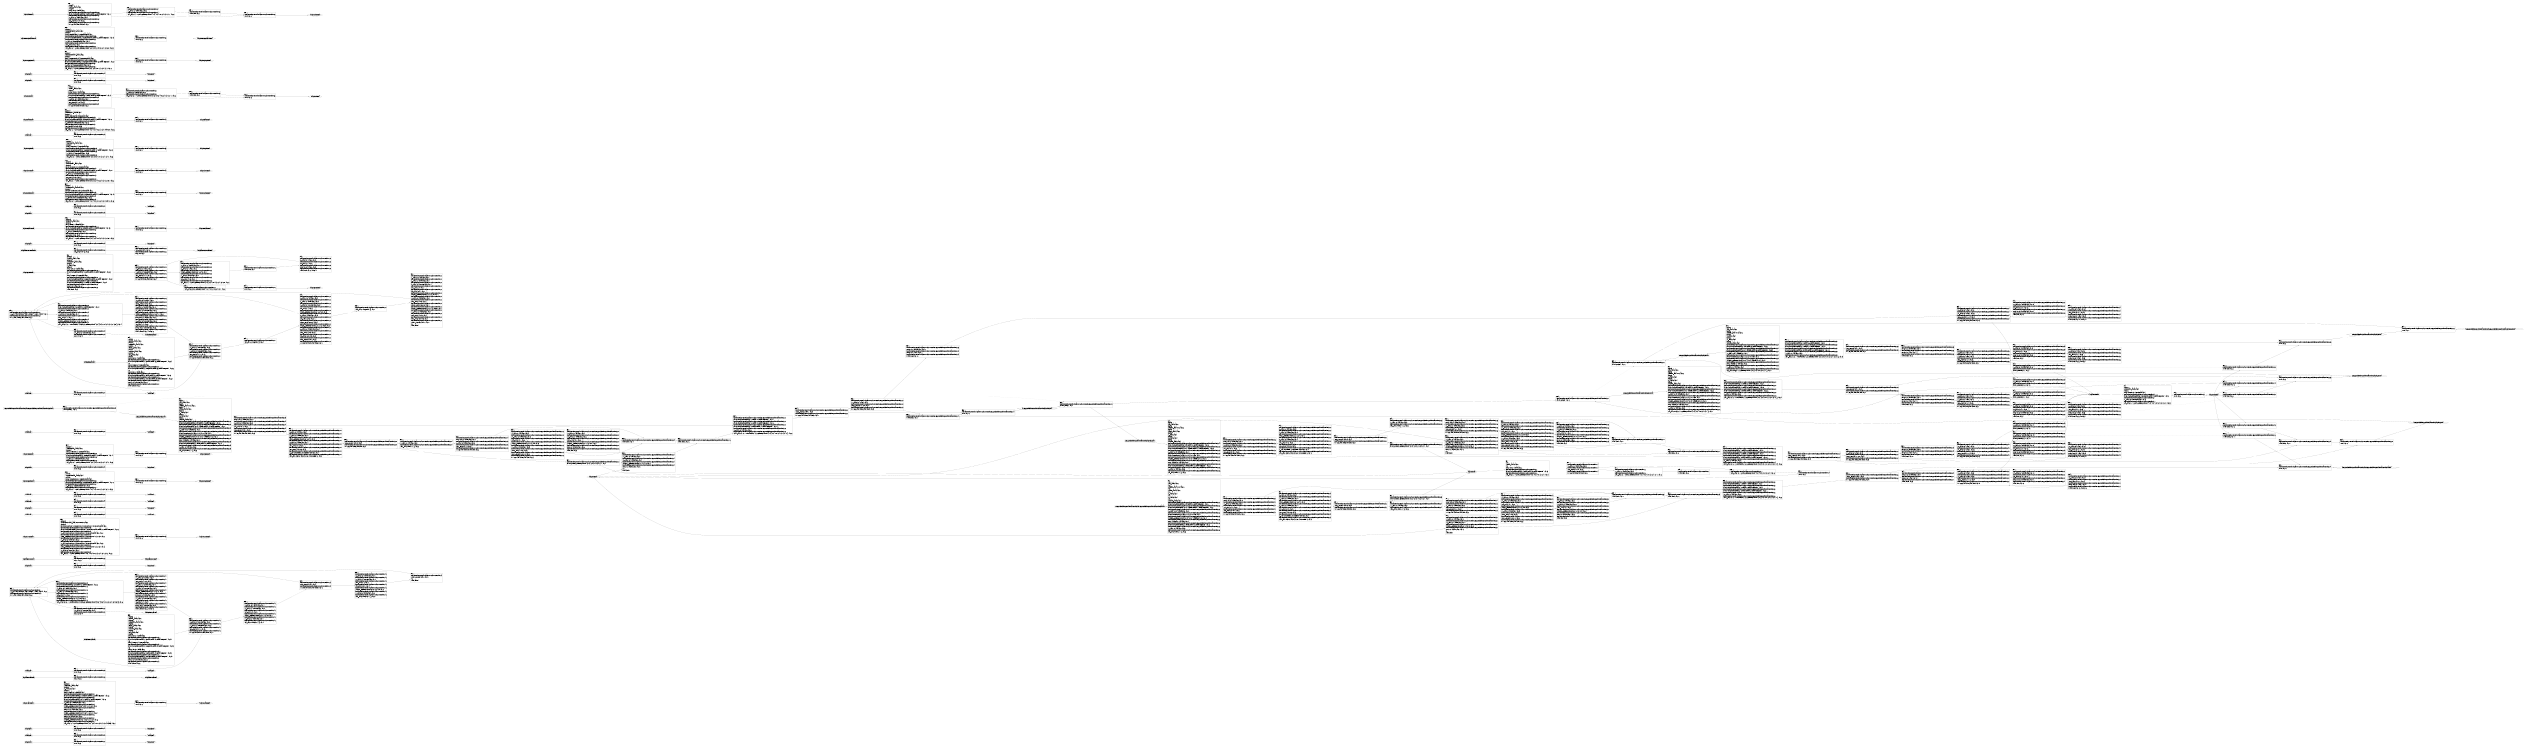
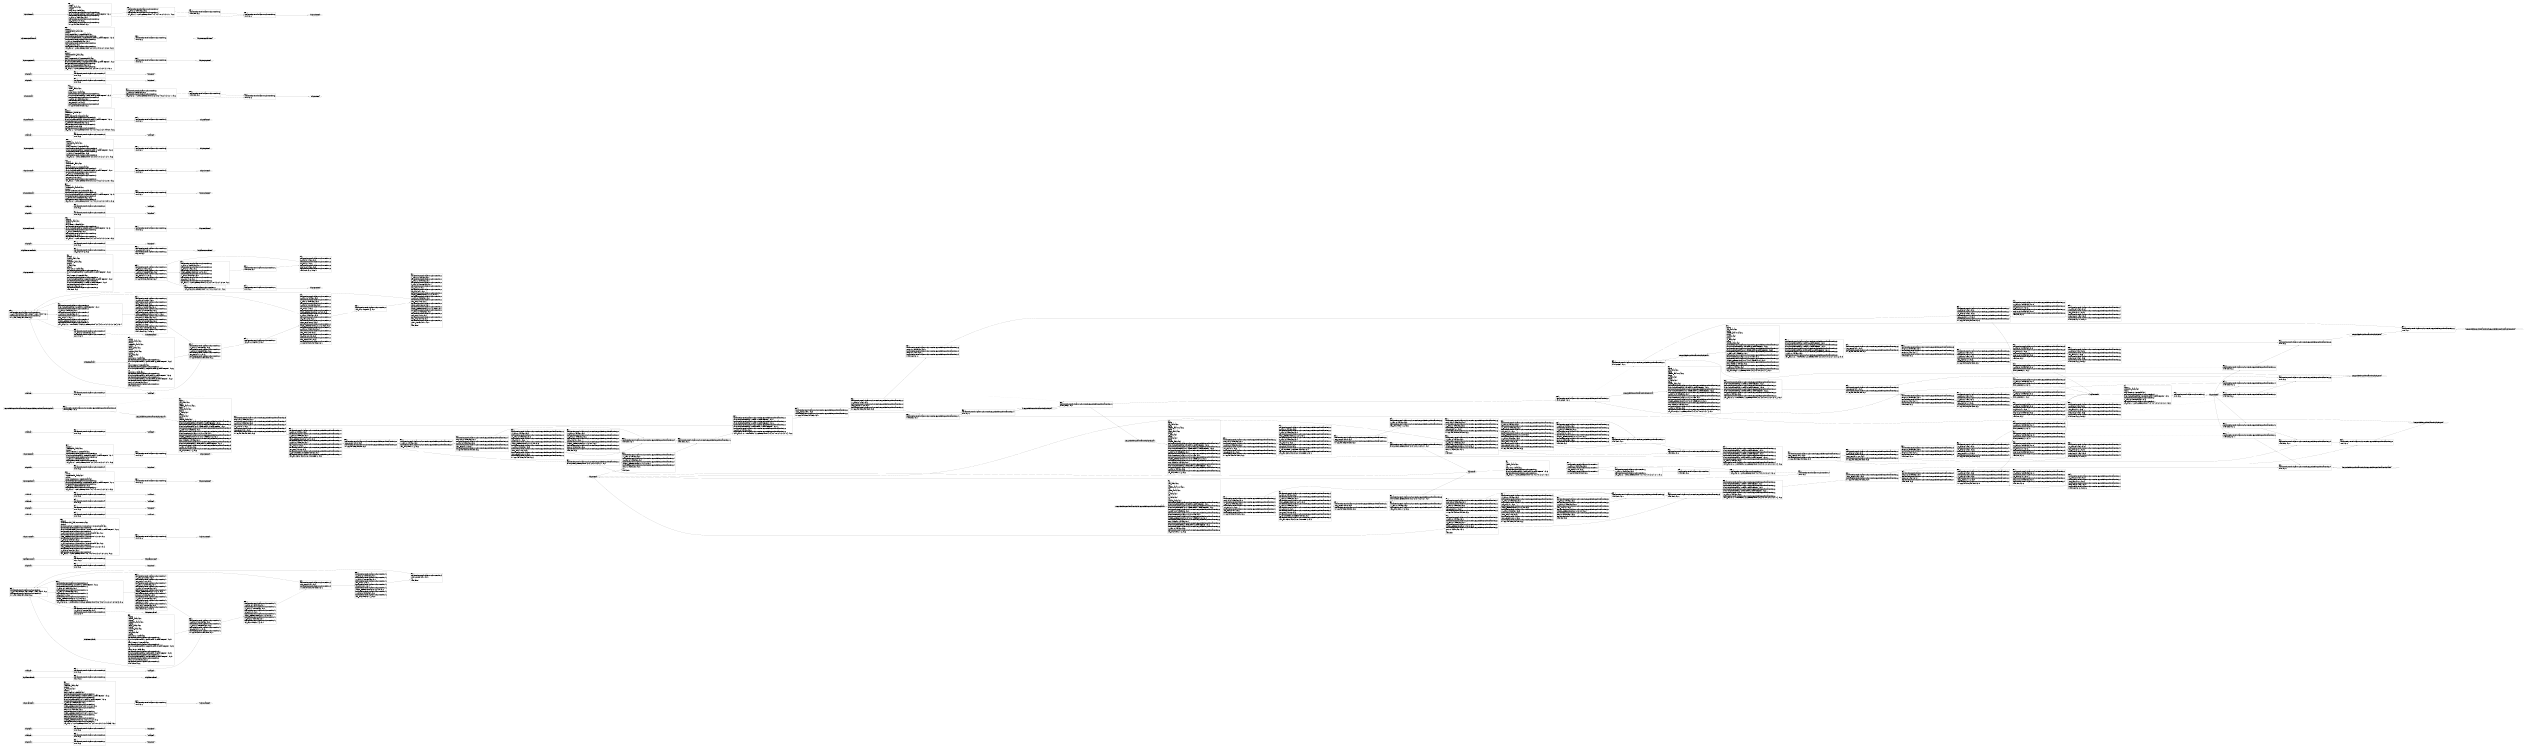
none -> (151, 135)
(70, 410) -> (70, 410)
